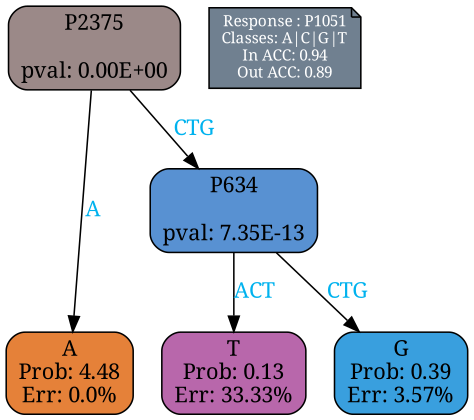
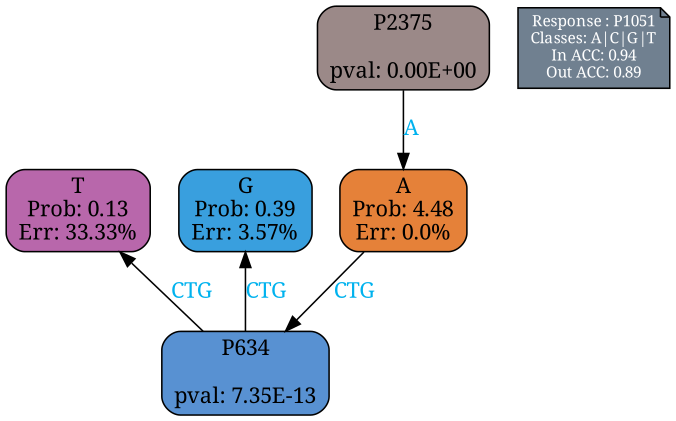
(159, 123) -> (330, 286)
(255, 292) -> (192, 292)
